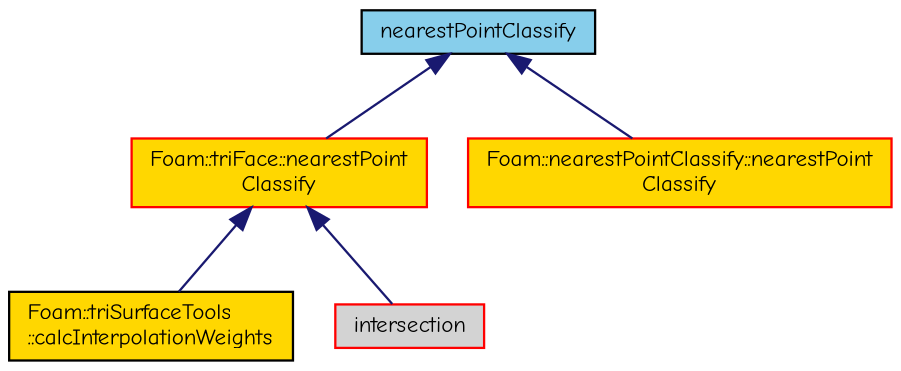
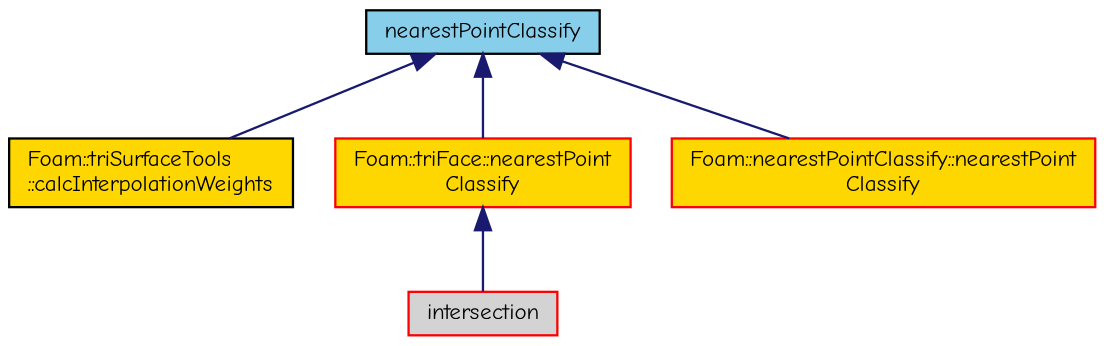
(208, 258) -> (322, 101)
